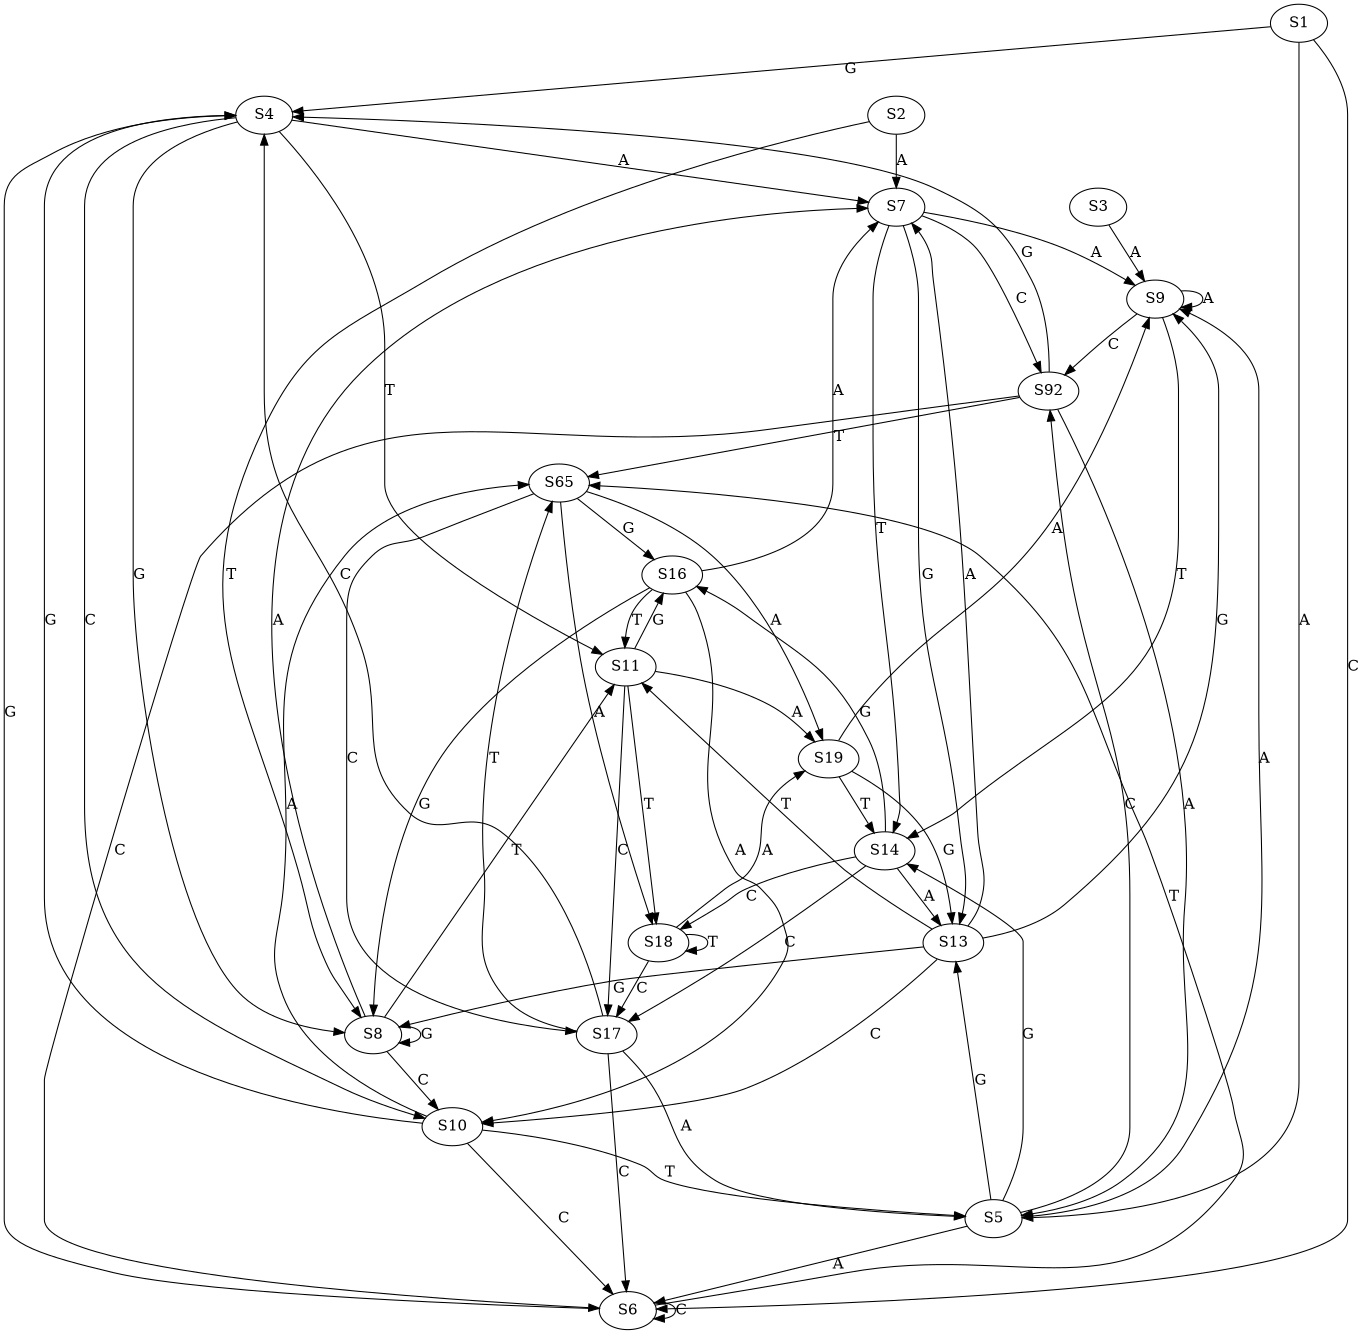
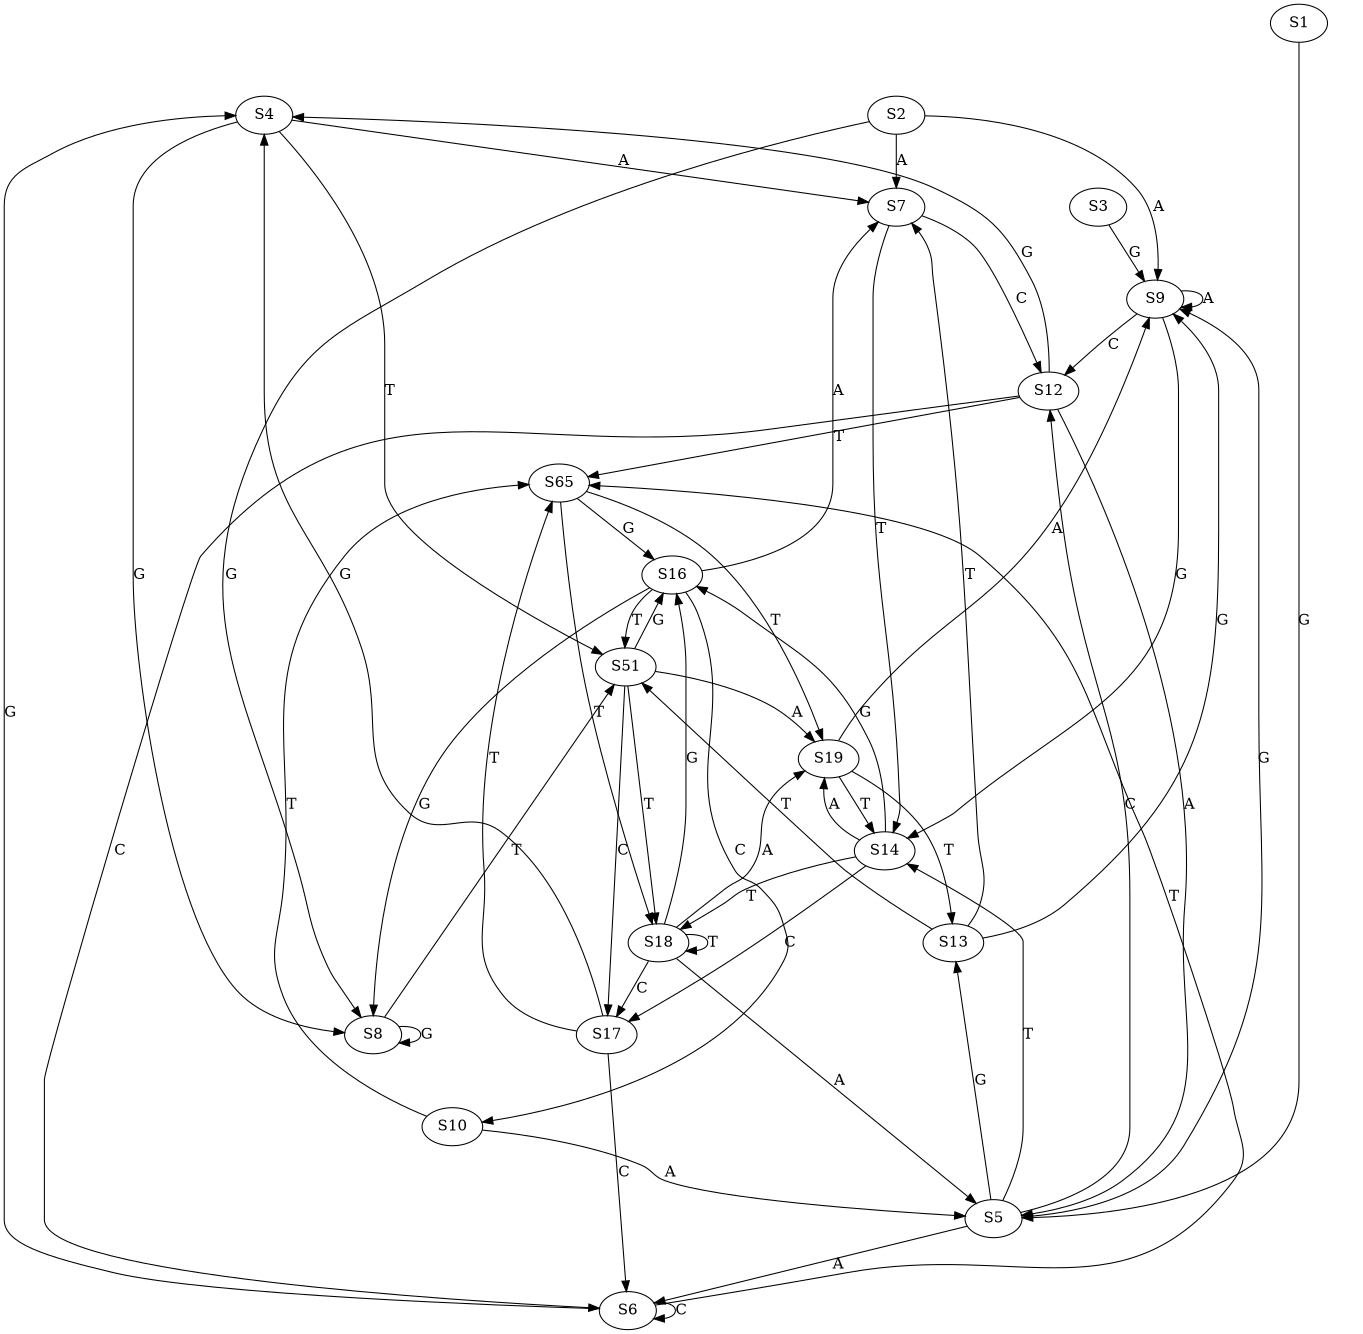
(787, 69) -> none
(1028, 236) -> (1078, 147)
(1135, 253) -> (1135, 253)
(1048, 391) -> (1048, 391)
(319, 432) -> none
(920, 571) -> none
(231, 575) -> (231, 575)
(346, 575) -> (346, 575)
(970, 575) -> (970, 575)
(1182, 575) -> (1182, 575)
(776, 621) -> (776, 621)
(1304, 621) -> (1304, 621)
(85, 655) -> none
(626, 667) -> (626, 667)
(44, 680) -> none
(599, 713) -> (599, 713)
(1264, 759) -> (1264, 759)
none -> (686, 765)
(347, 775) -> none
(292, 805) -> (292, 805)
(740, 851) -> (740, 851)
(949, 851) -> (949, 851)
(916, 893) -> (833, 820)
(751, 897) -> (751, 897)
(1348, 973) -> none
(665, 974) -> none
(1028, 1035) -> (1028, 1035)
(409, 1076) -> none
(735, 1092) -> none
(670, 1173) -> (670, 1173)
(725, 1185) -> (822, 1078)
(536, 1215) -> none
